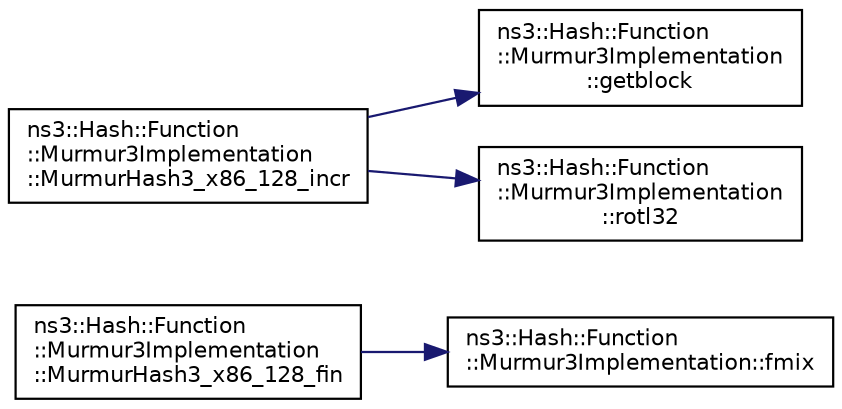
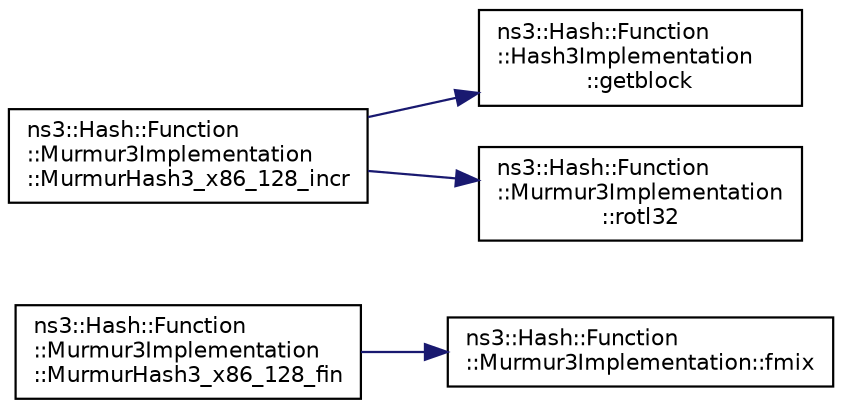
(640, 58) -> (640, 58)
